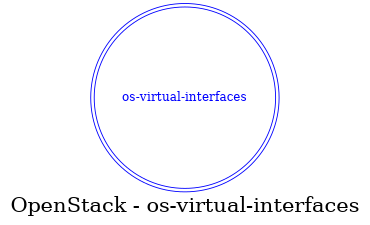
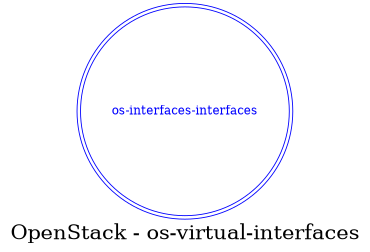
(185, 98) -> (185, 111)
